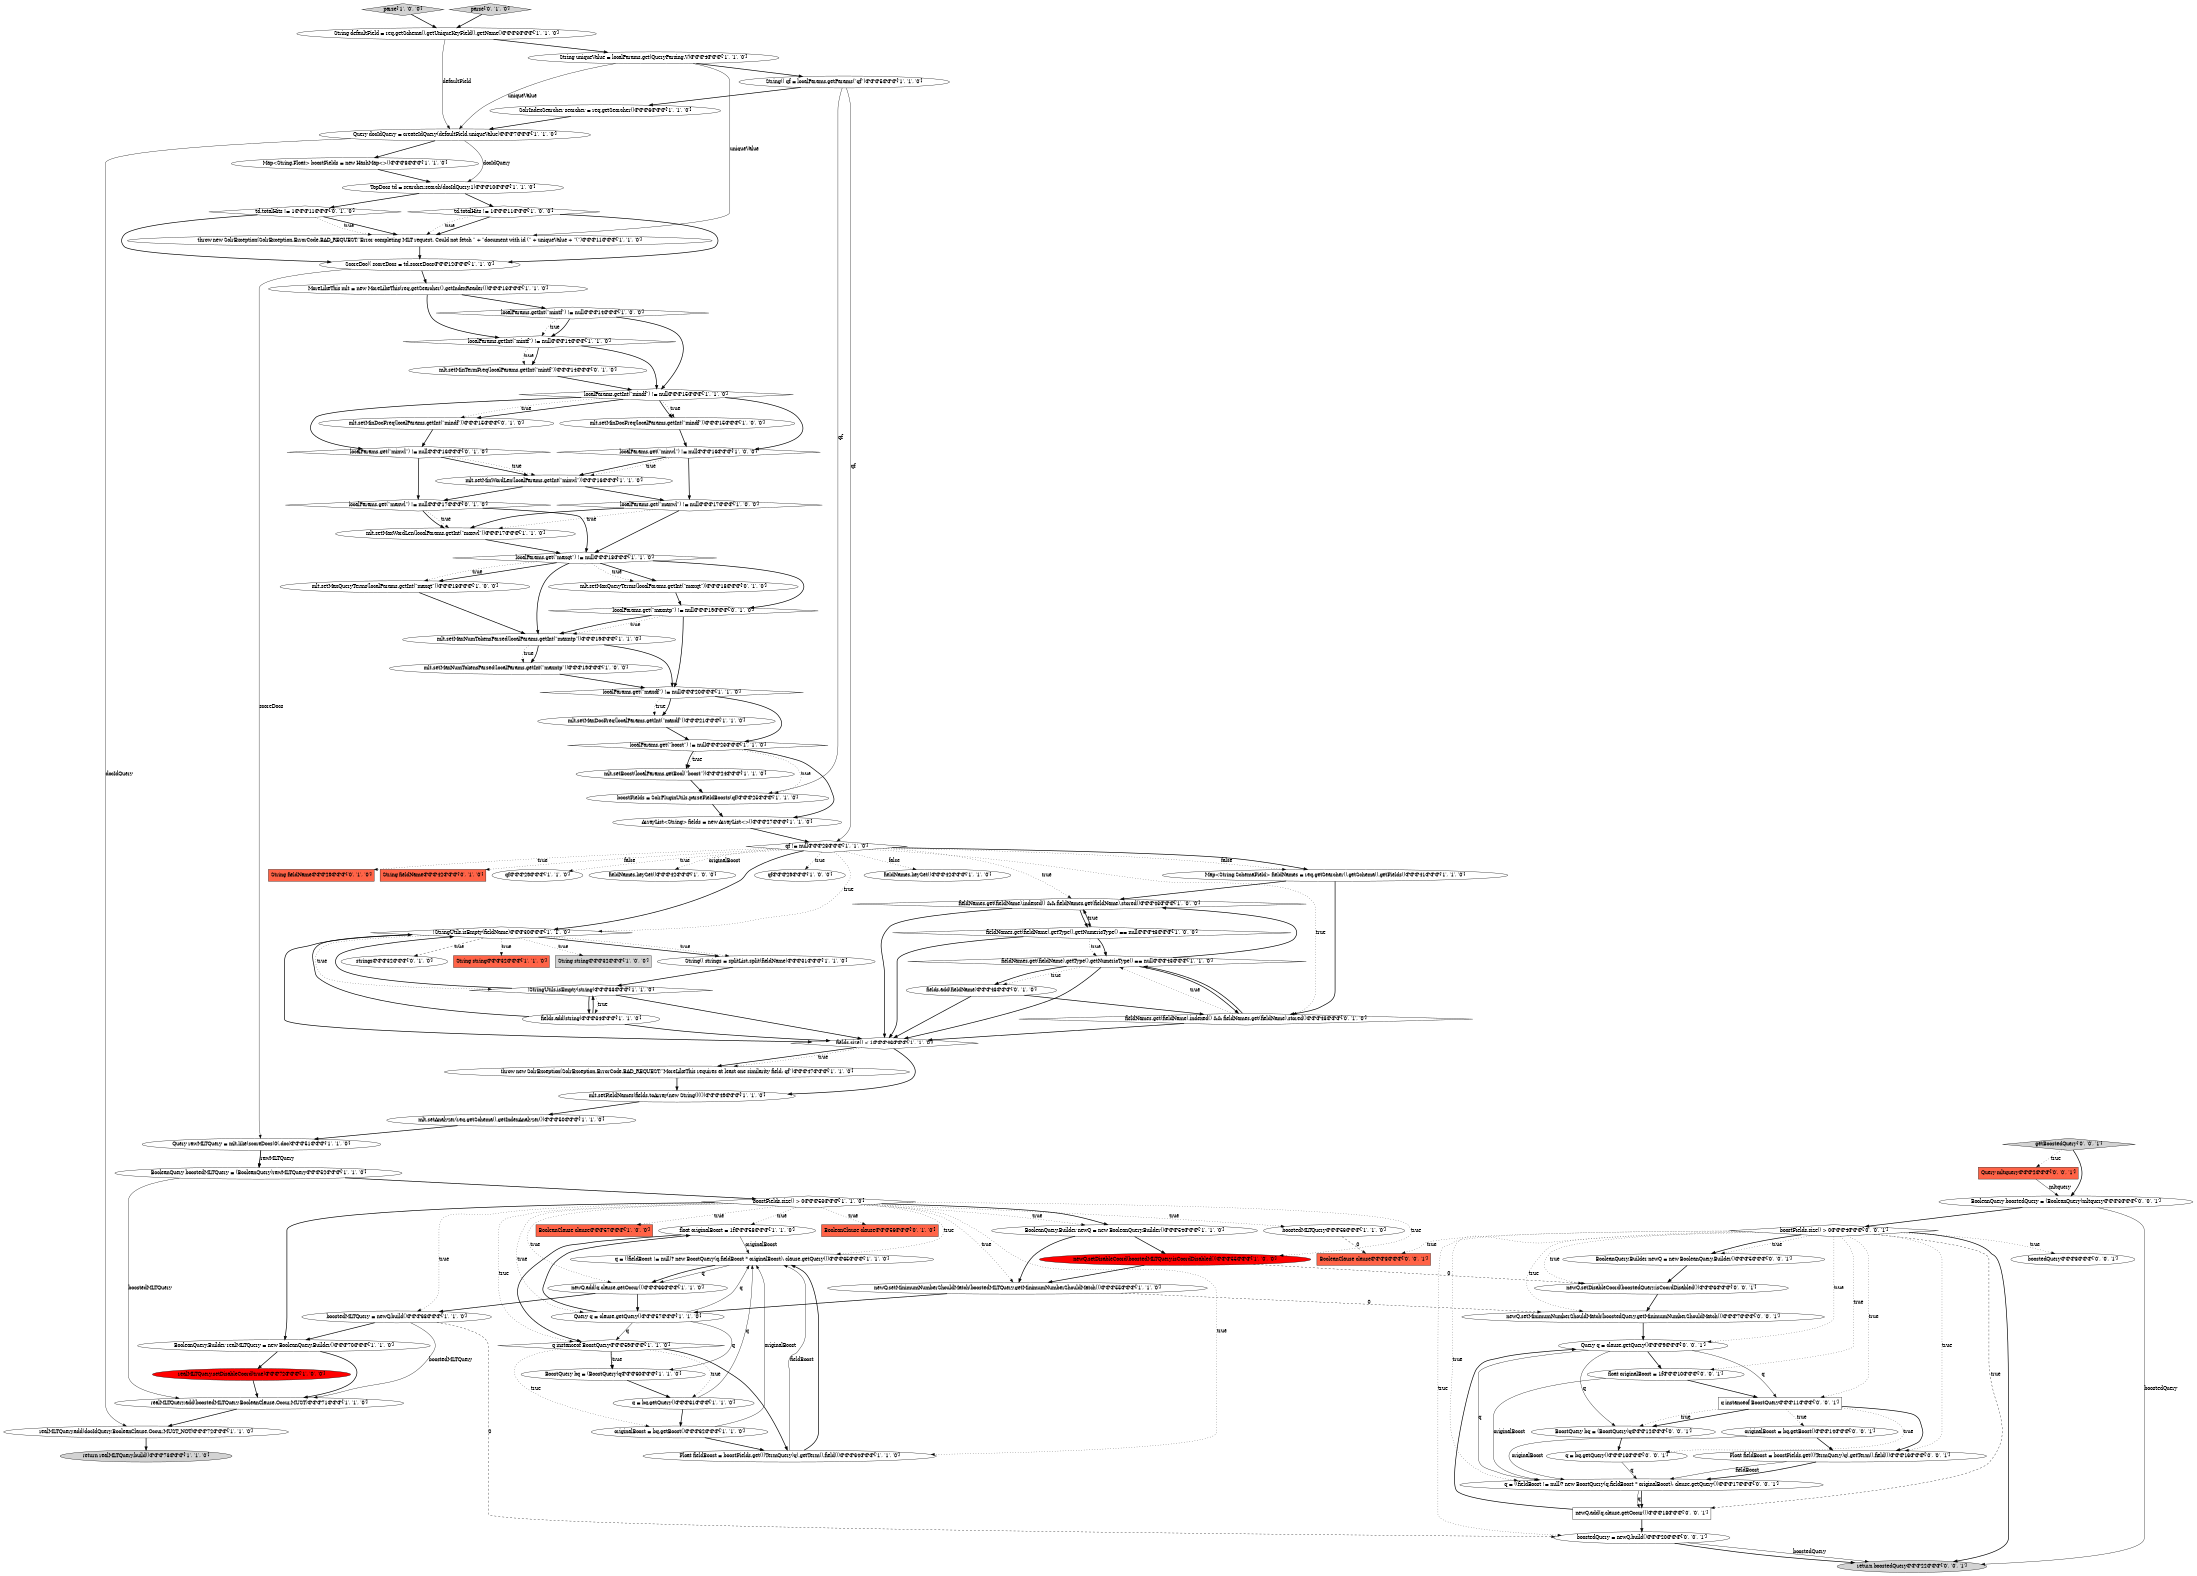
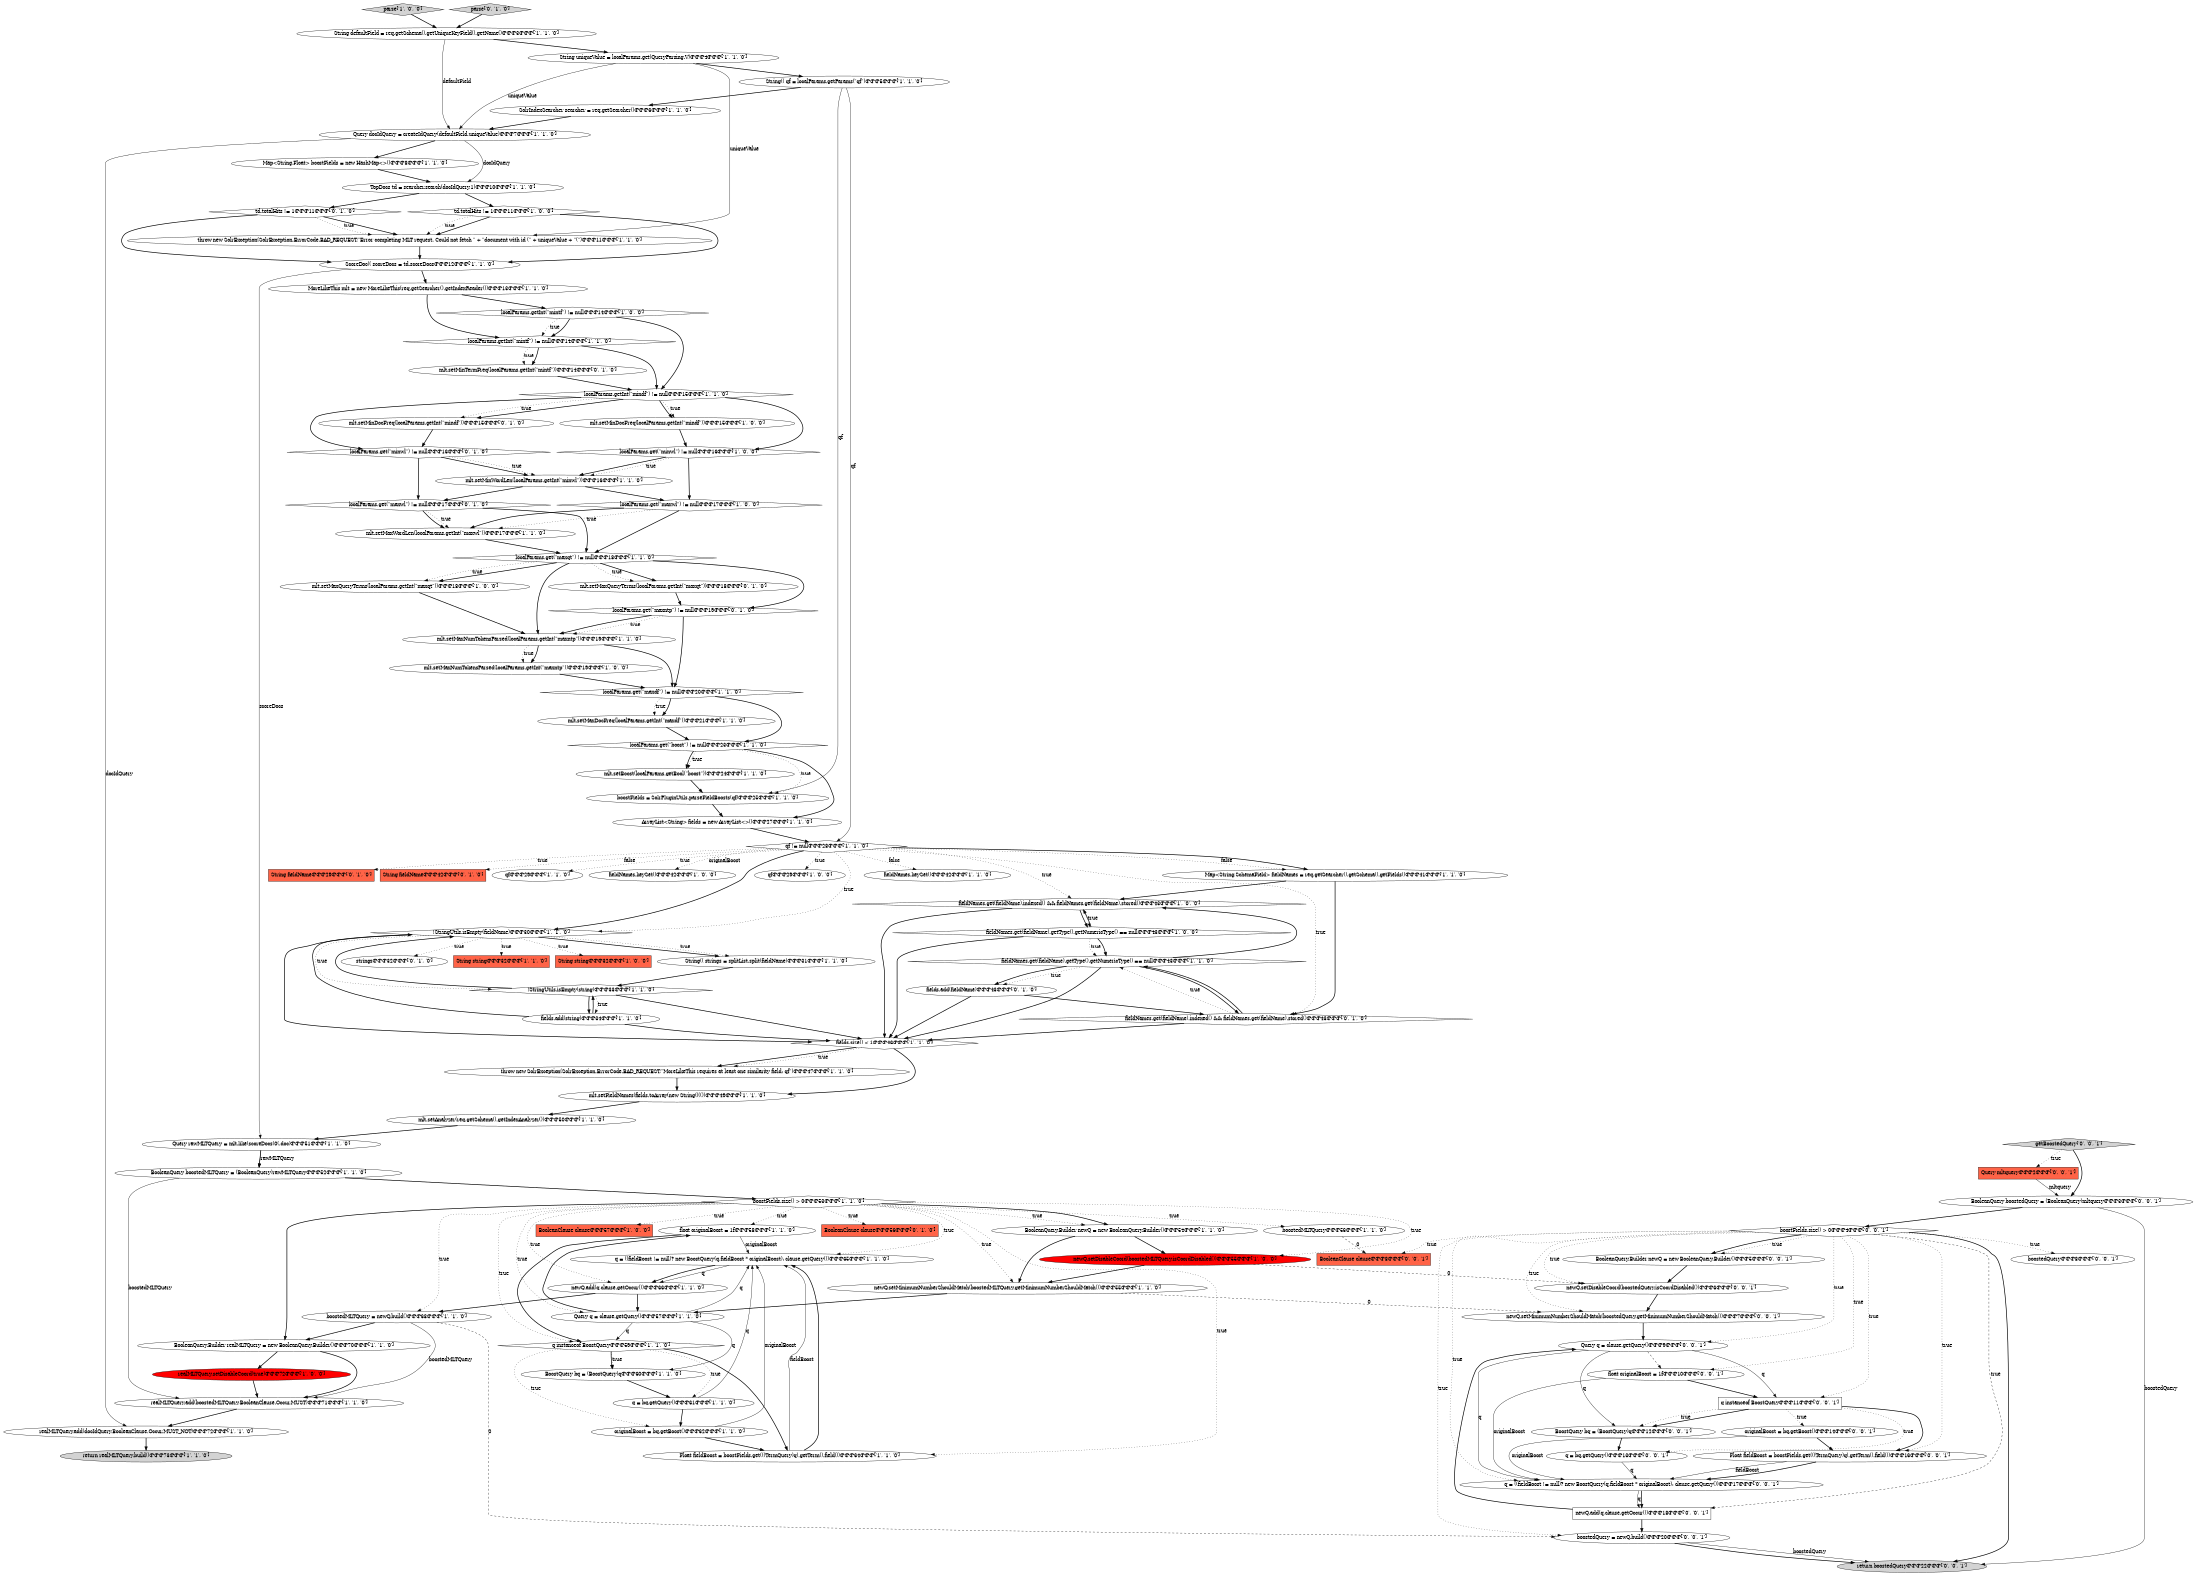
(450, 947) -> (450, 947)
(603, 962) -> (603, 962)
(1653, 1359) -> (1653, 1359)
